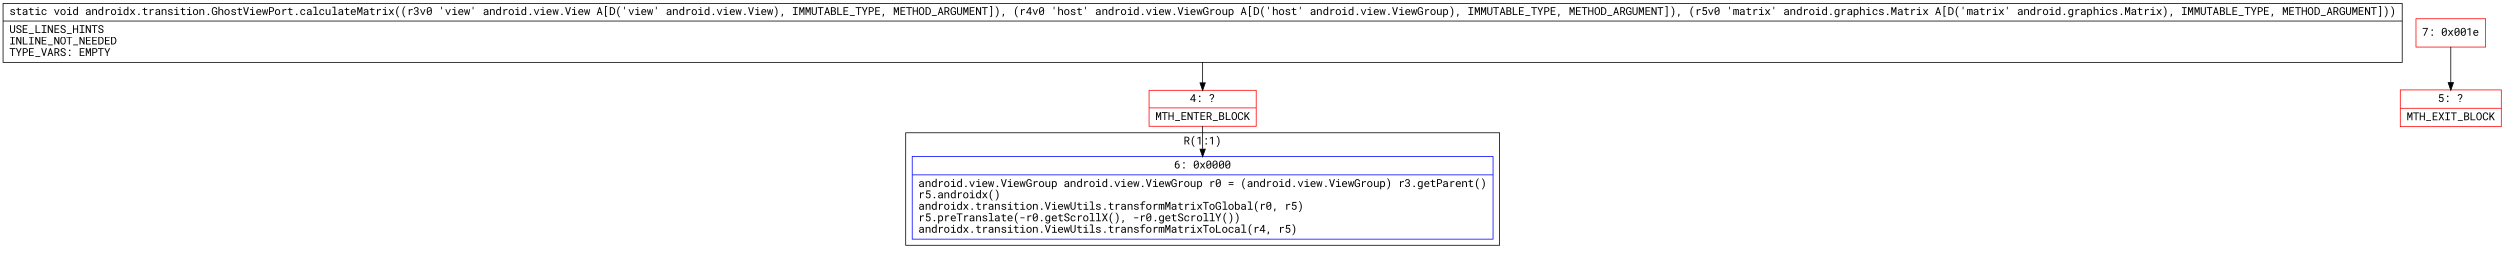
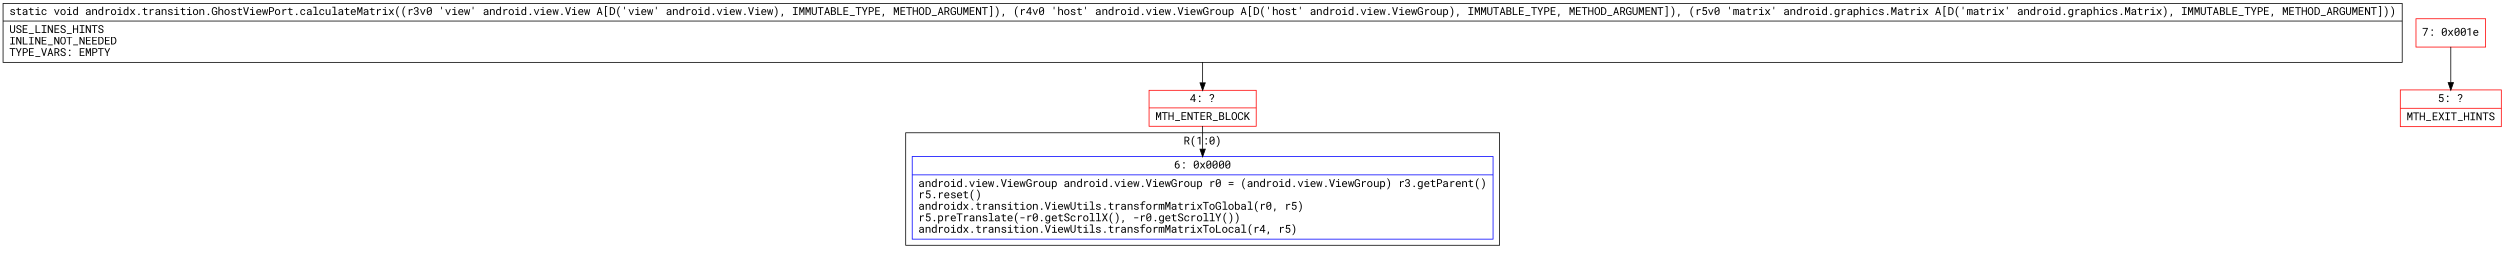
(2451, 117) -> (2451, 117)
(1203, 142) -> (1203, 142)
(960, 195) -> (950, 195)
